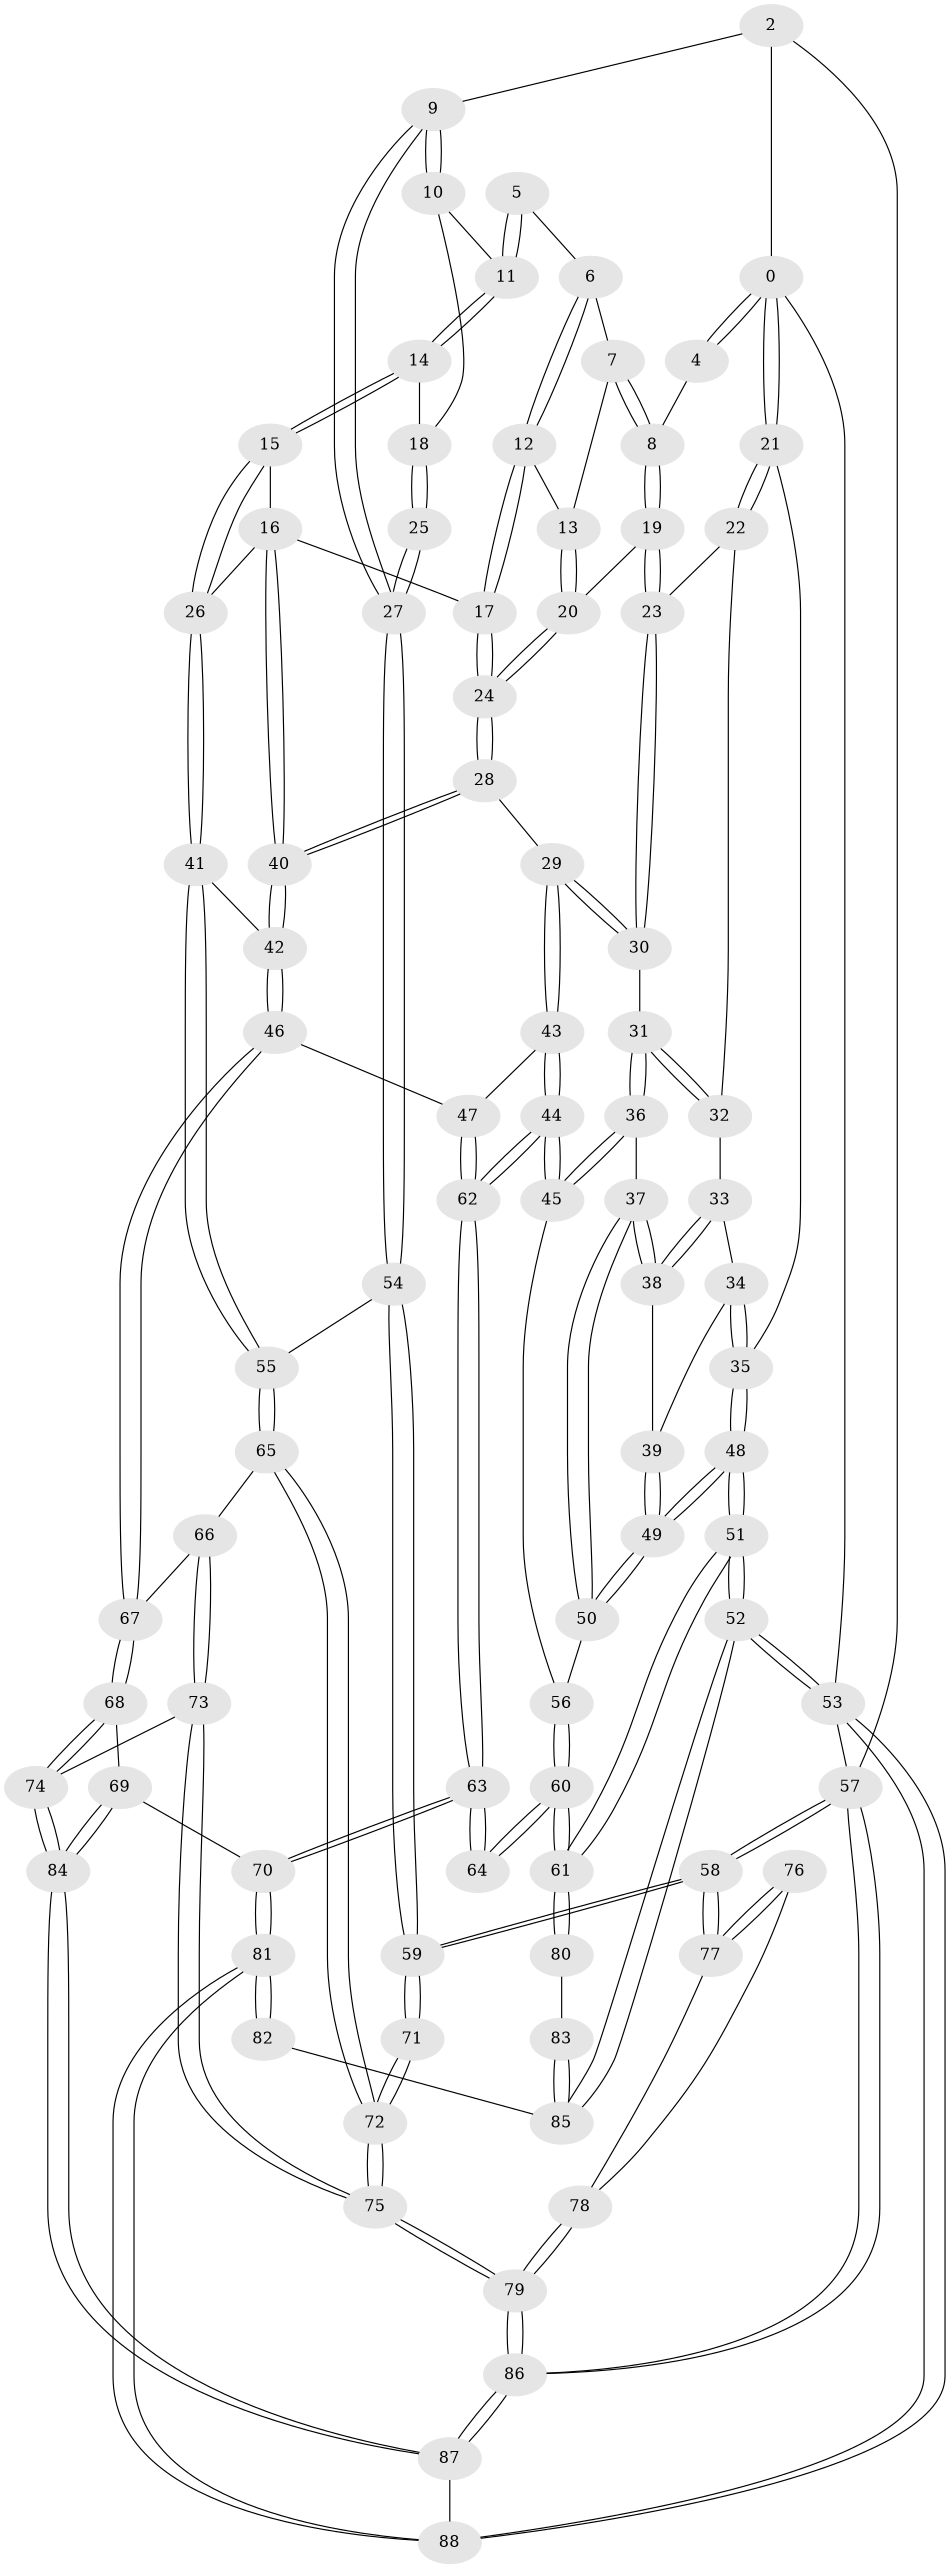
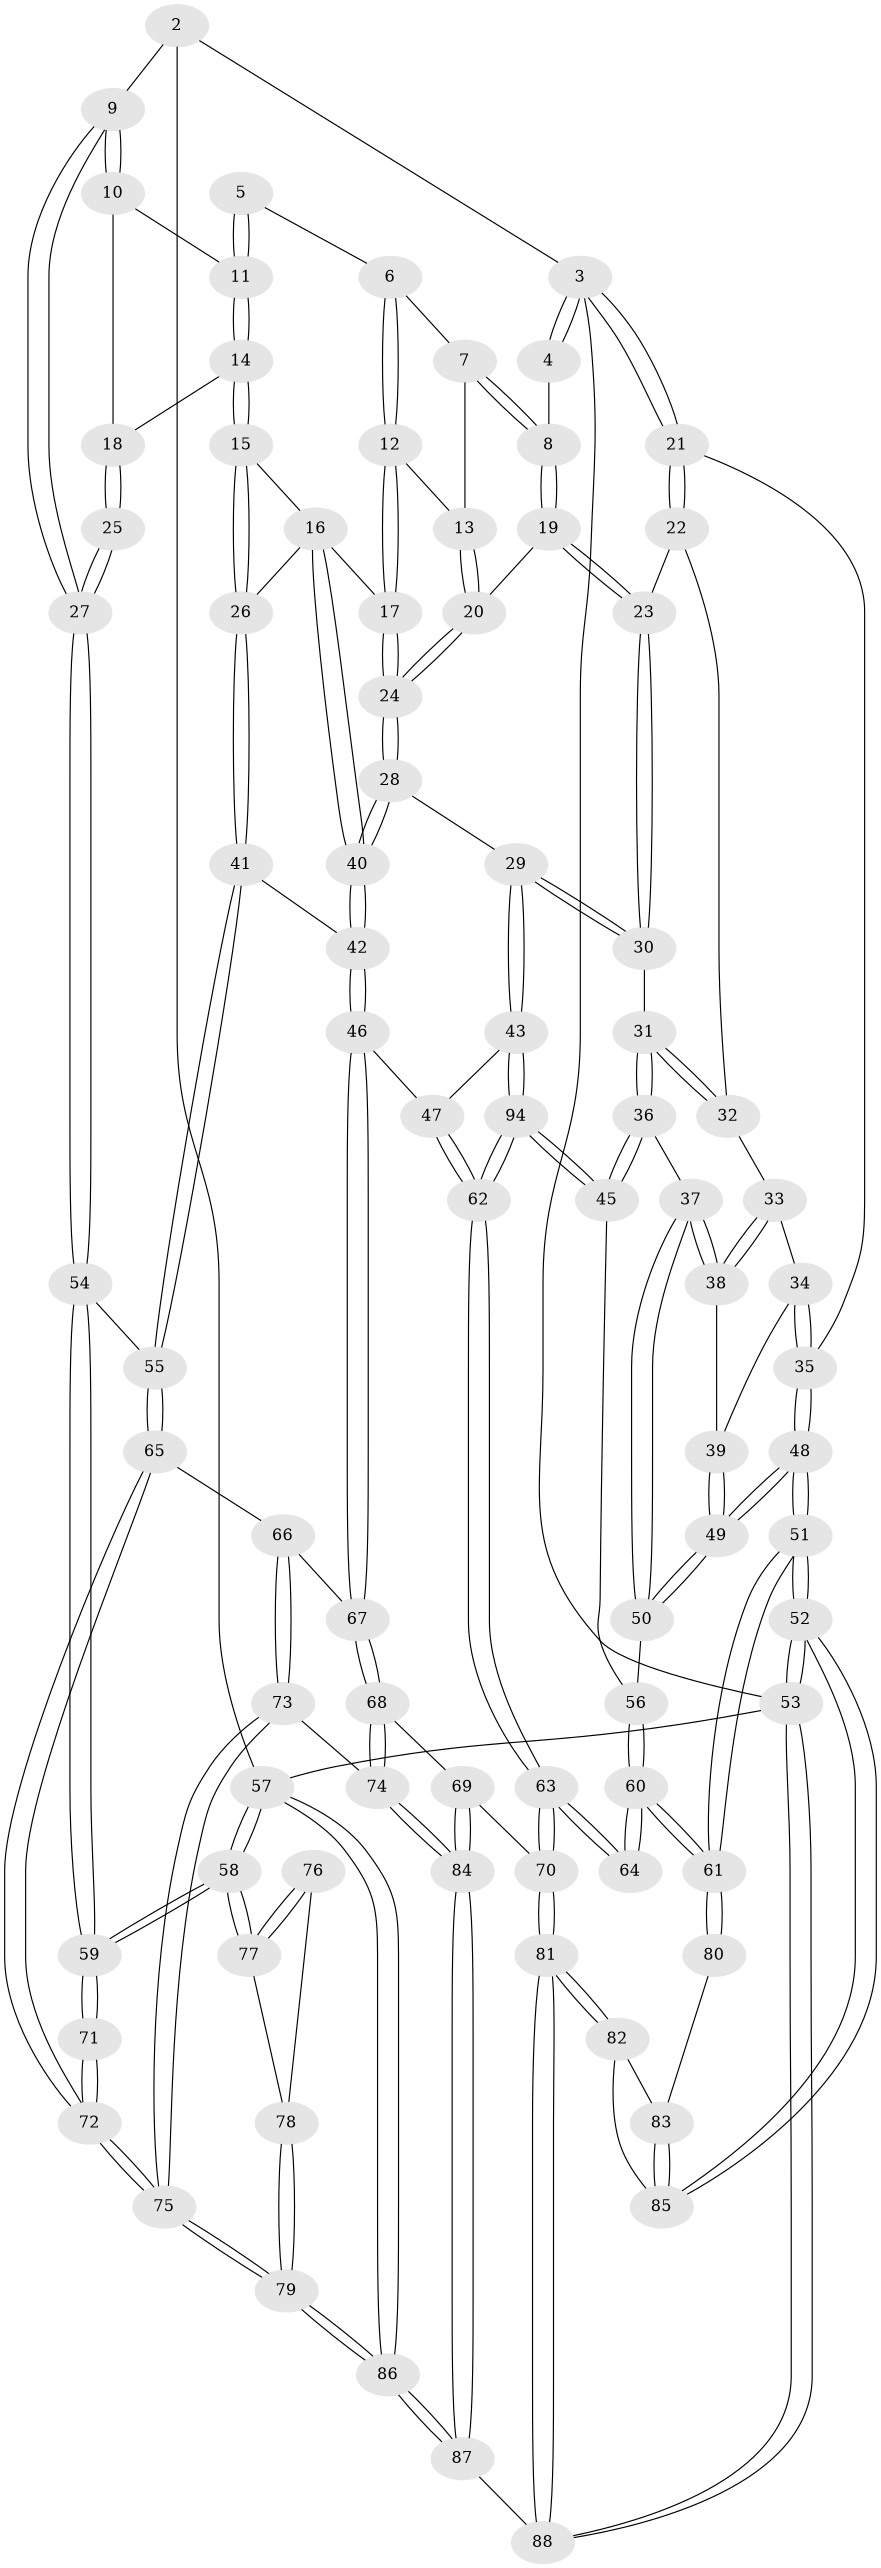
(771, 277) -> (580, 277)
(552, 1116) -> (516, 1116)
none -> (640, 2081)
